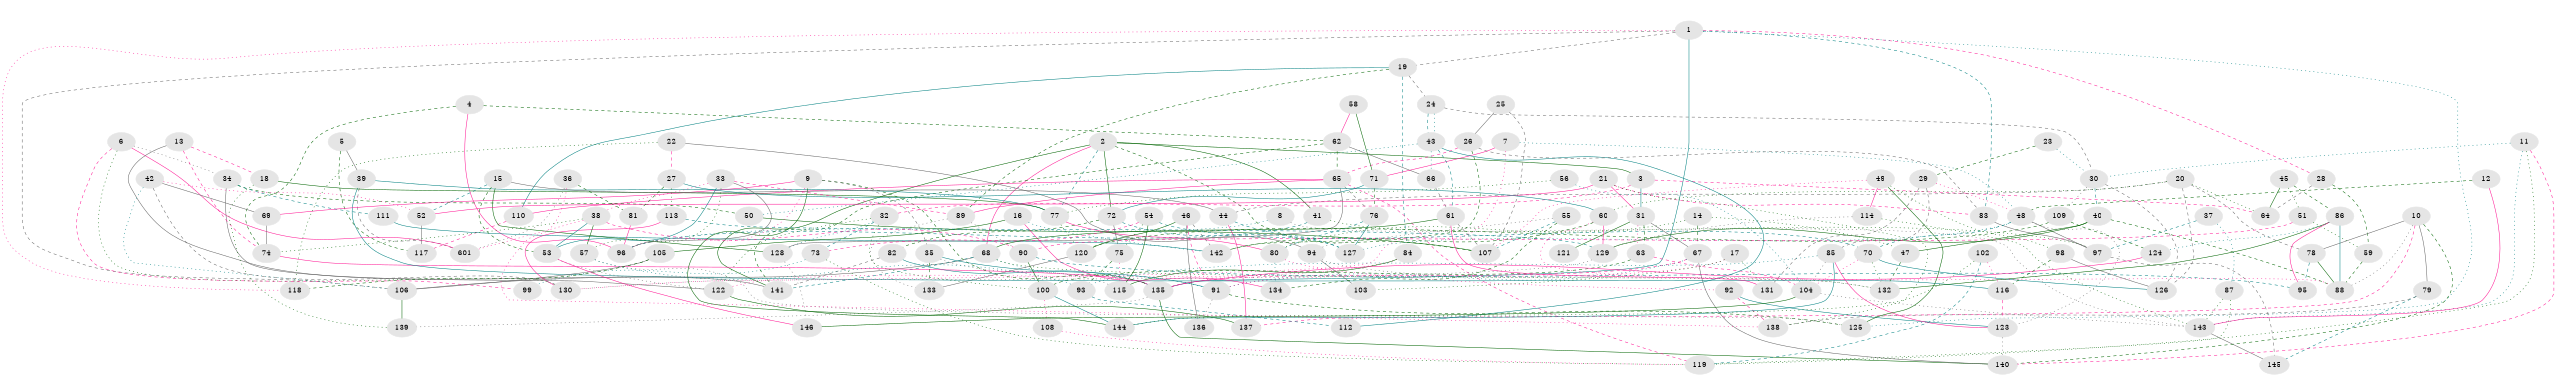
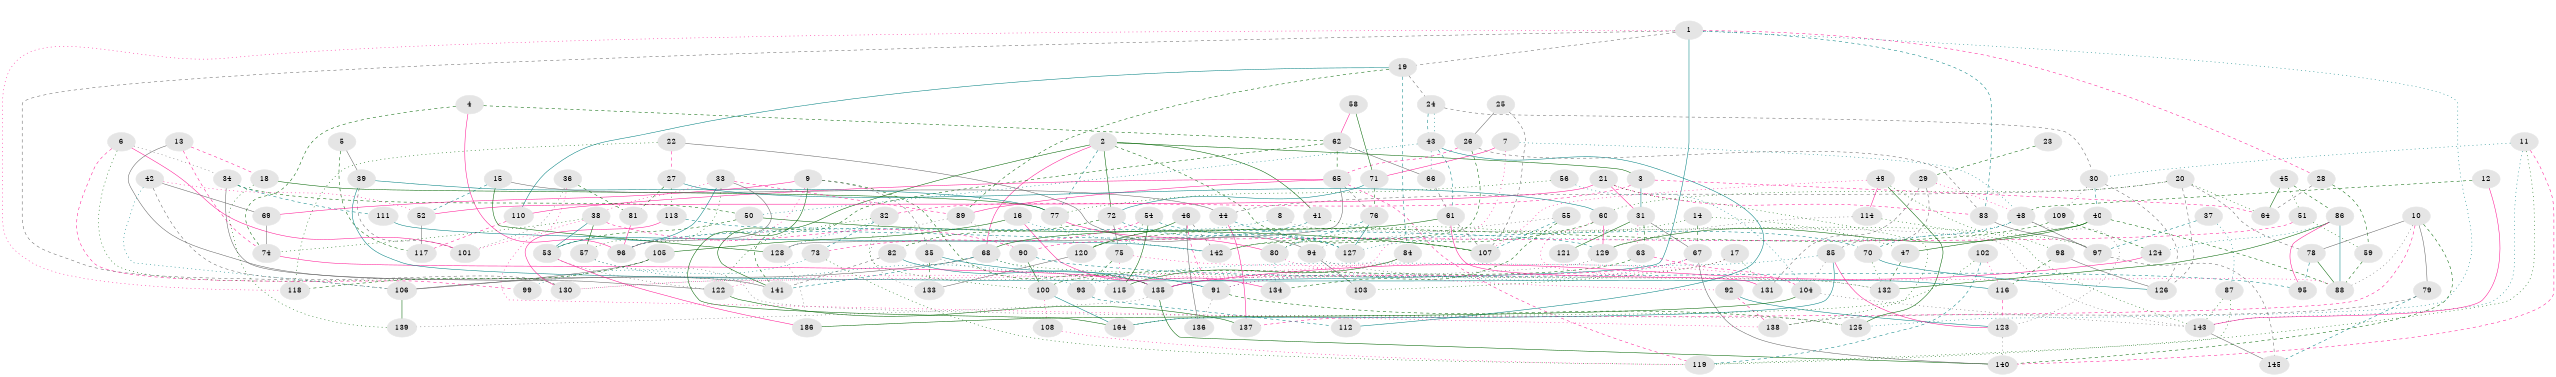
(2071, 160) -> none
(483, 226) -> (660, 231)
(465, 253) -> (465, 253)
(1843, 269) -> (1465, 264)
(807, 328) -> (807, 328)
(1120, 328) -> (1120, 328)
